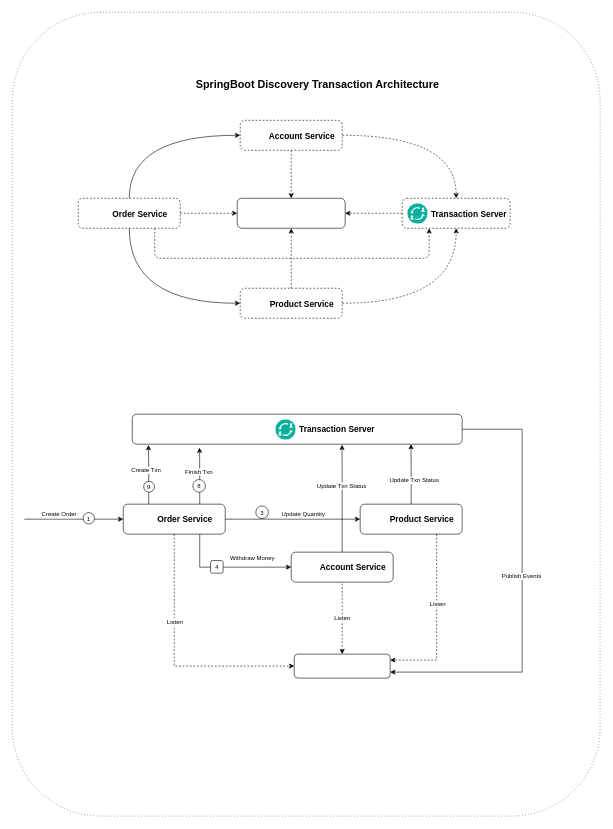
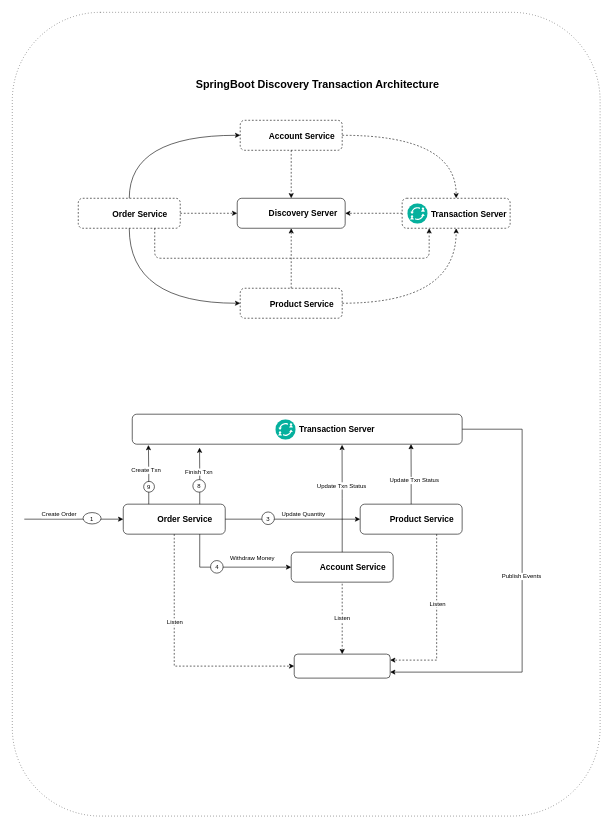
none -> (303, 213)
(262, 512) -> (268, 518)
(89, 518) -> (92, 518)
(217, 567) -> (217, 567)
